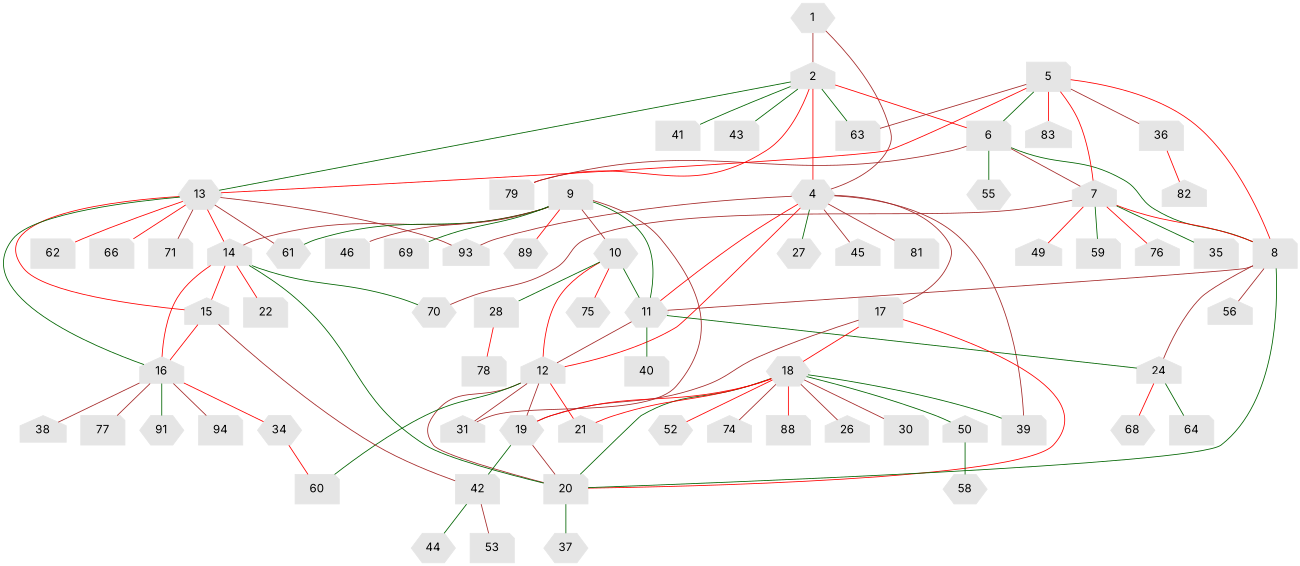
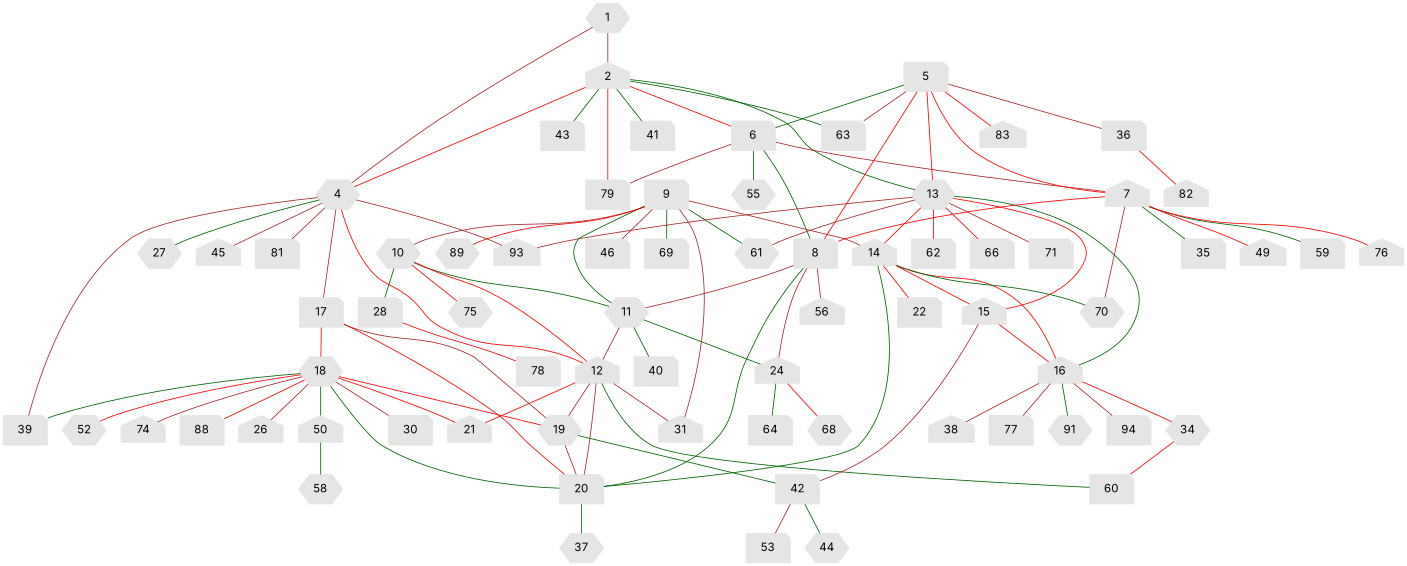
(727, 250) -> none
